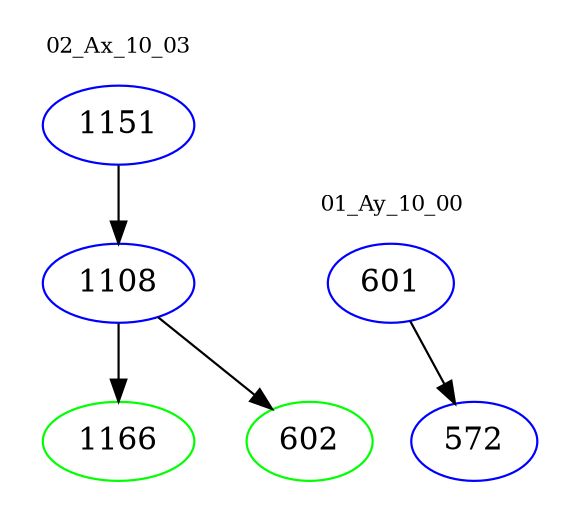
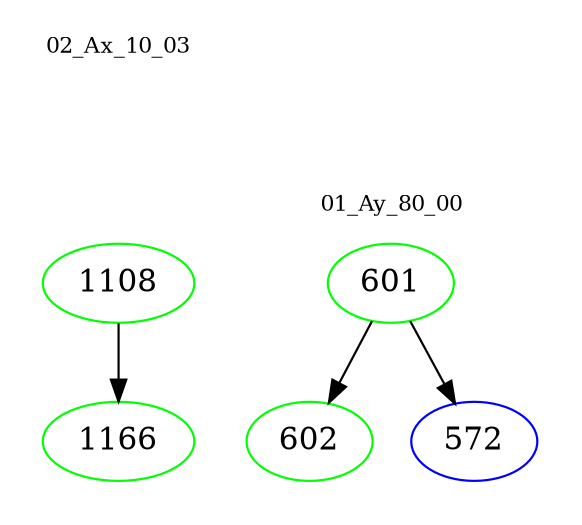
(119, 125) -> none
(392, 205) -> (392, 205)
(119, 283) -> (119, 283)
(391, 283) -> (391, 283)
(197, 348) -> (356, 352)
